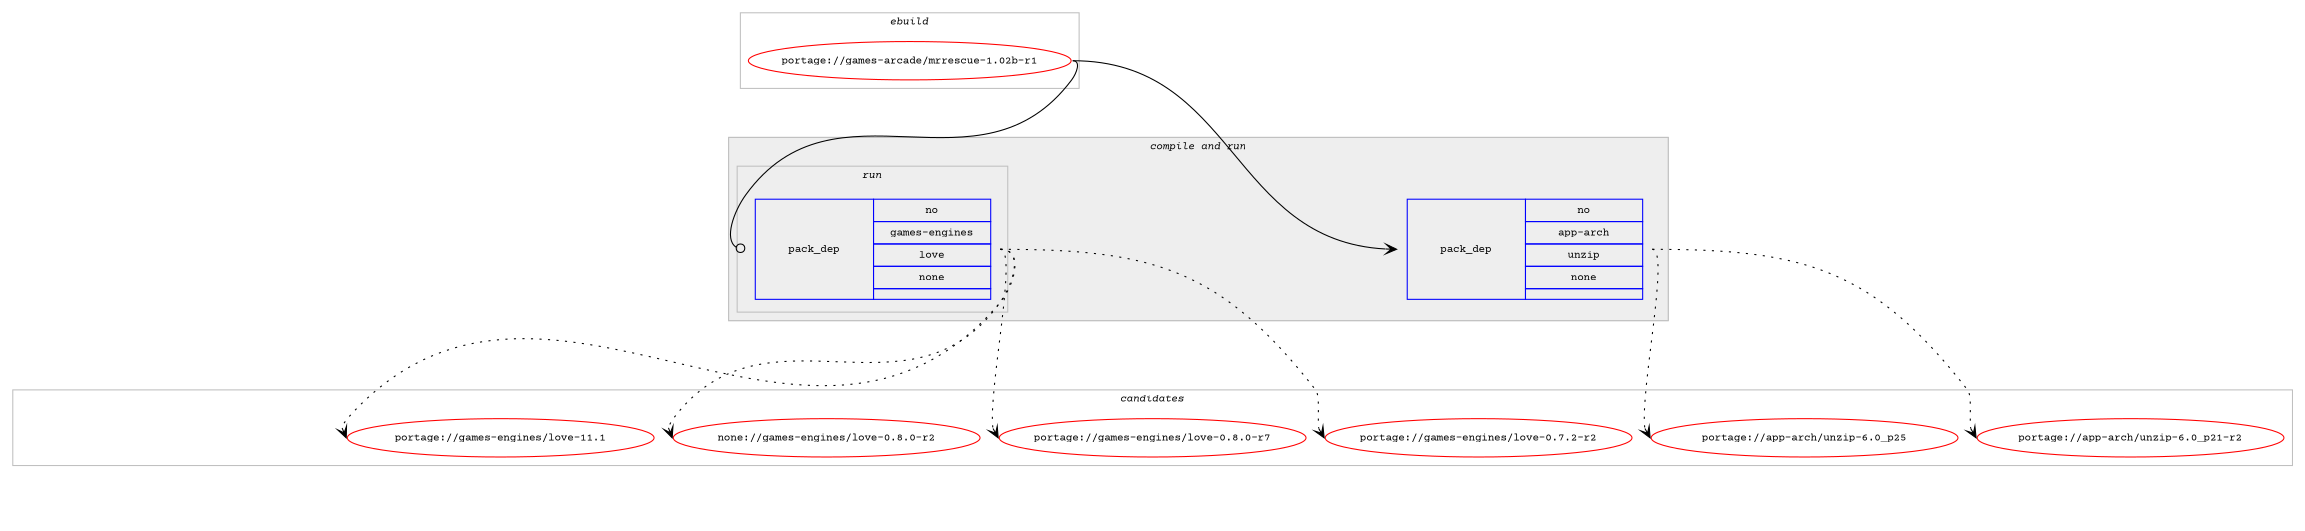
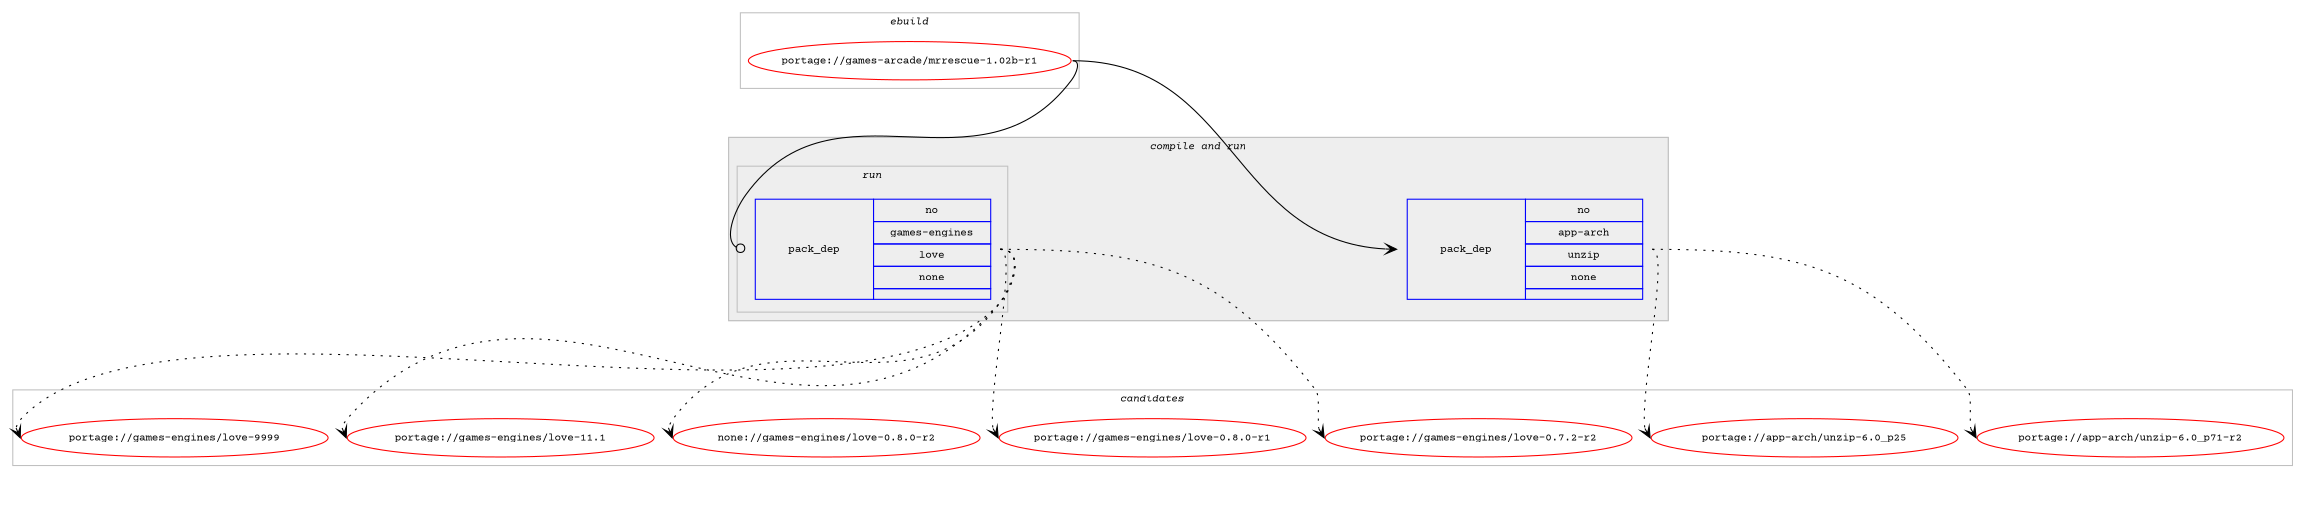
none -> (175, 438)
(1153, 438) -> (1153, 438)
(2131, 438) -> (2131, 438)
